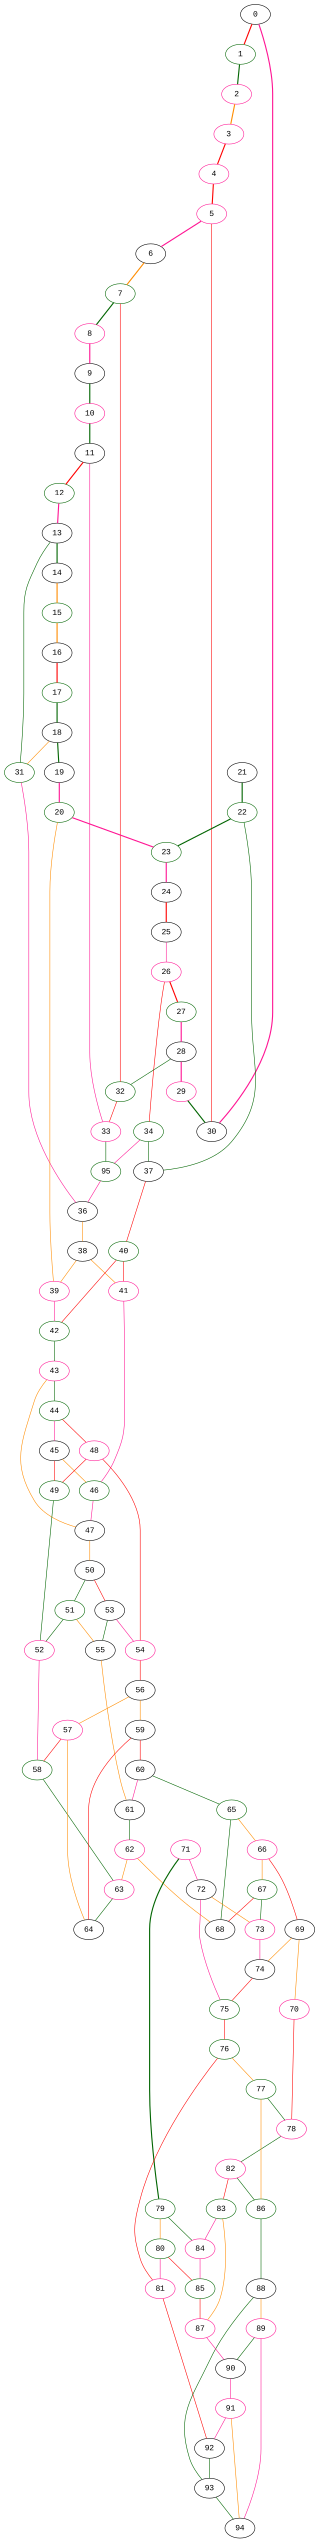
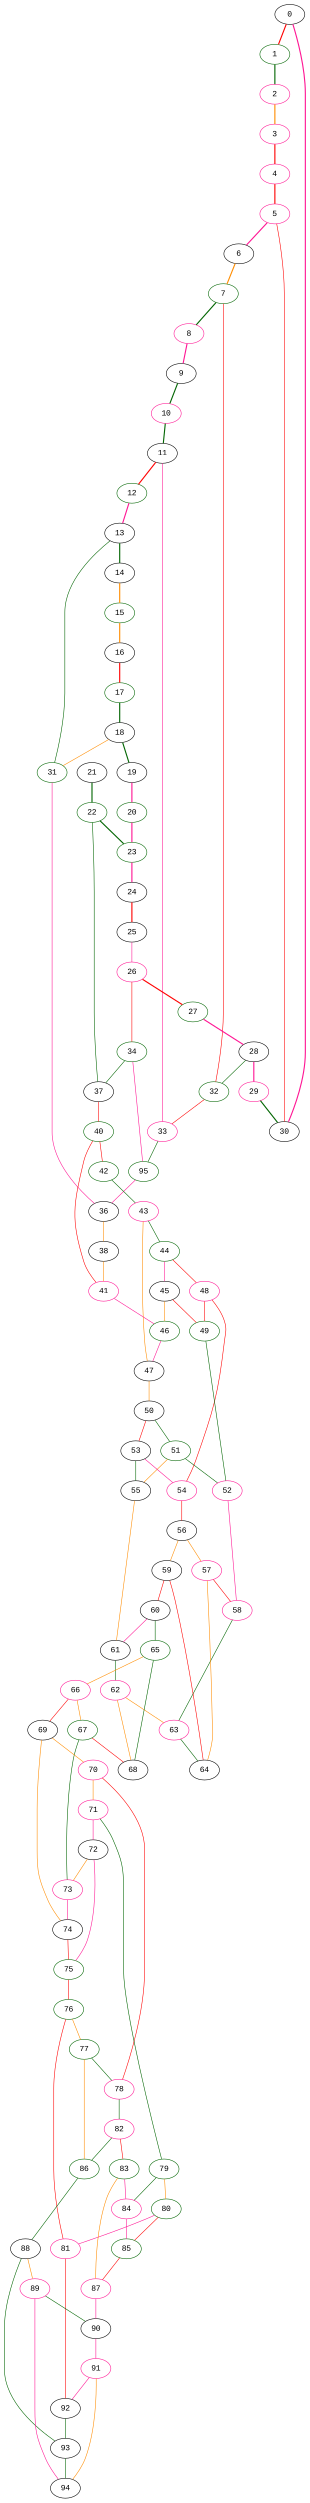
(54, 1291) -> none
(37, 1770) -> (237, 1610)
none -> (93, 1790)
(150, 2025) -> (125, 1988)
